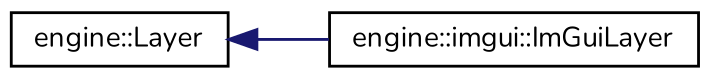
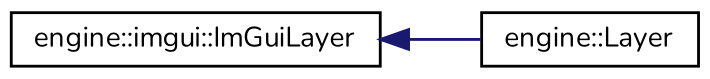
(293, 39) -> (445, 39)
